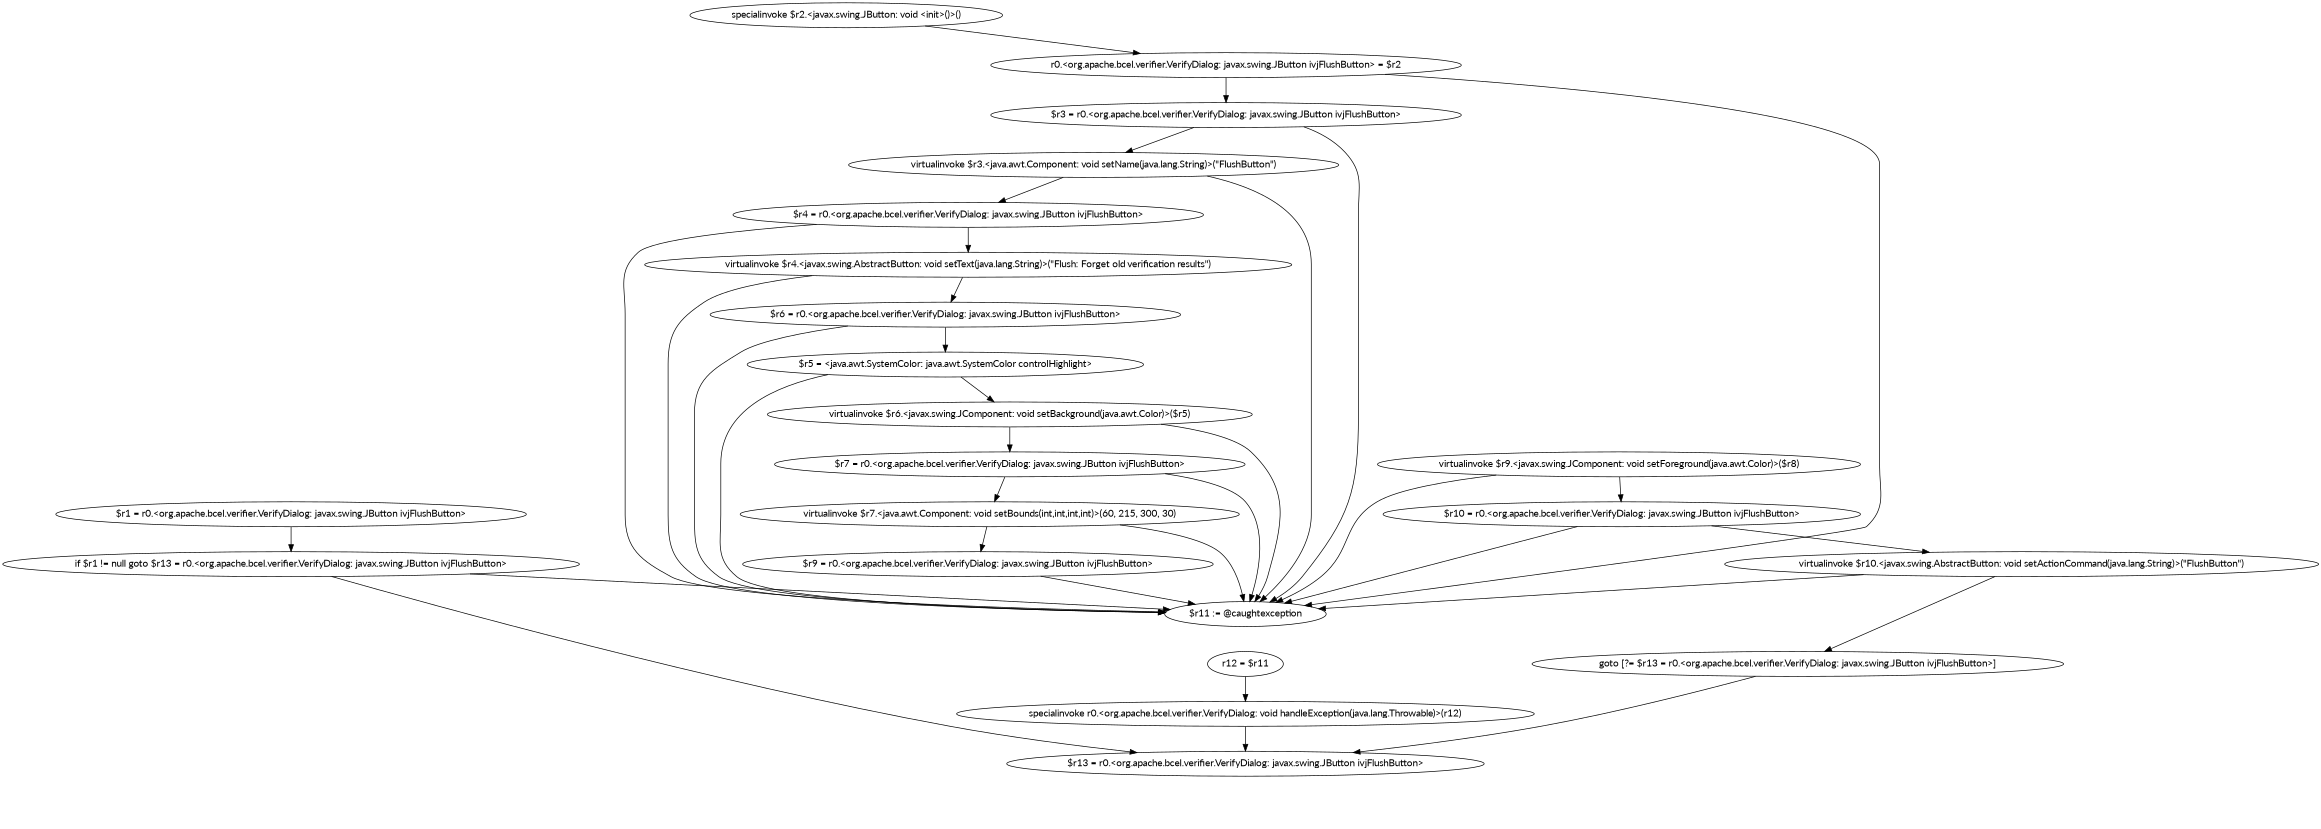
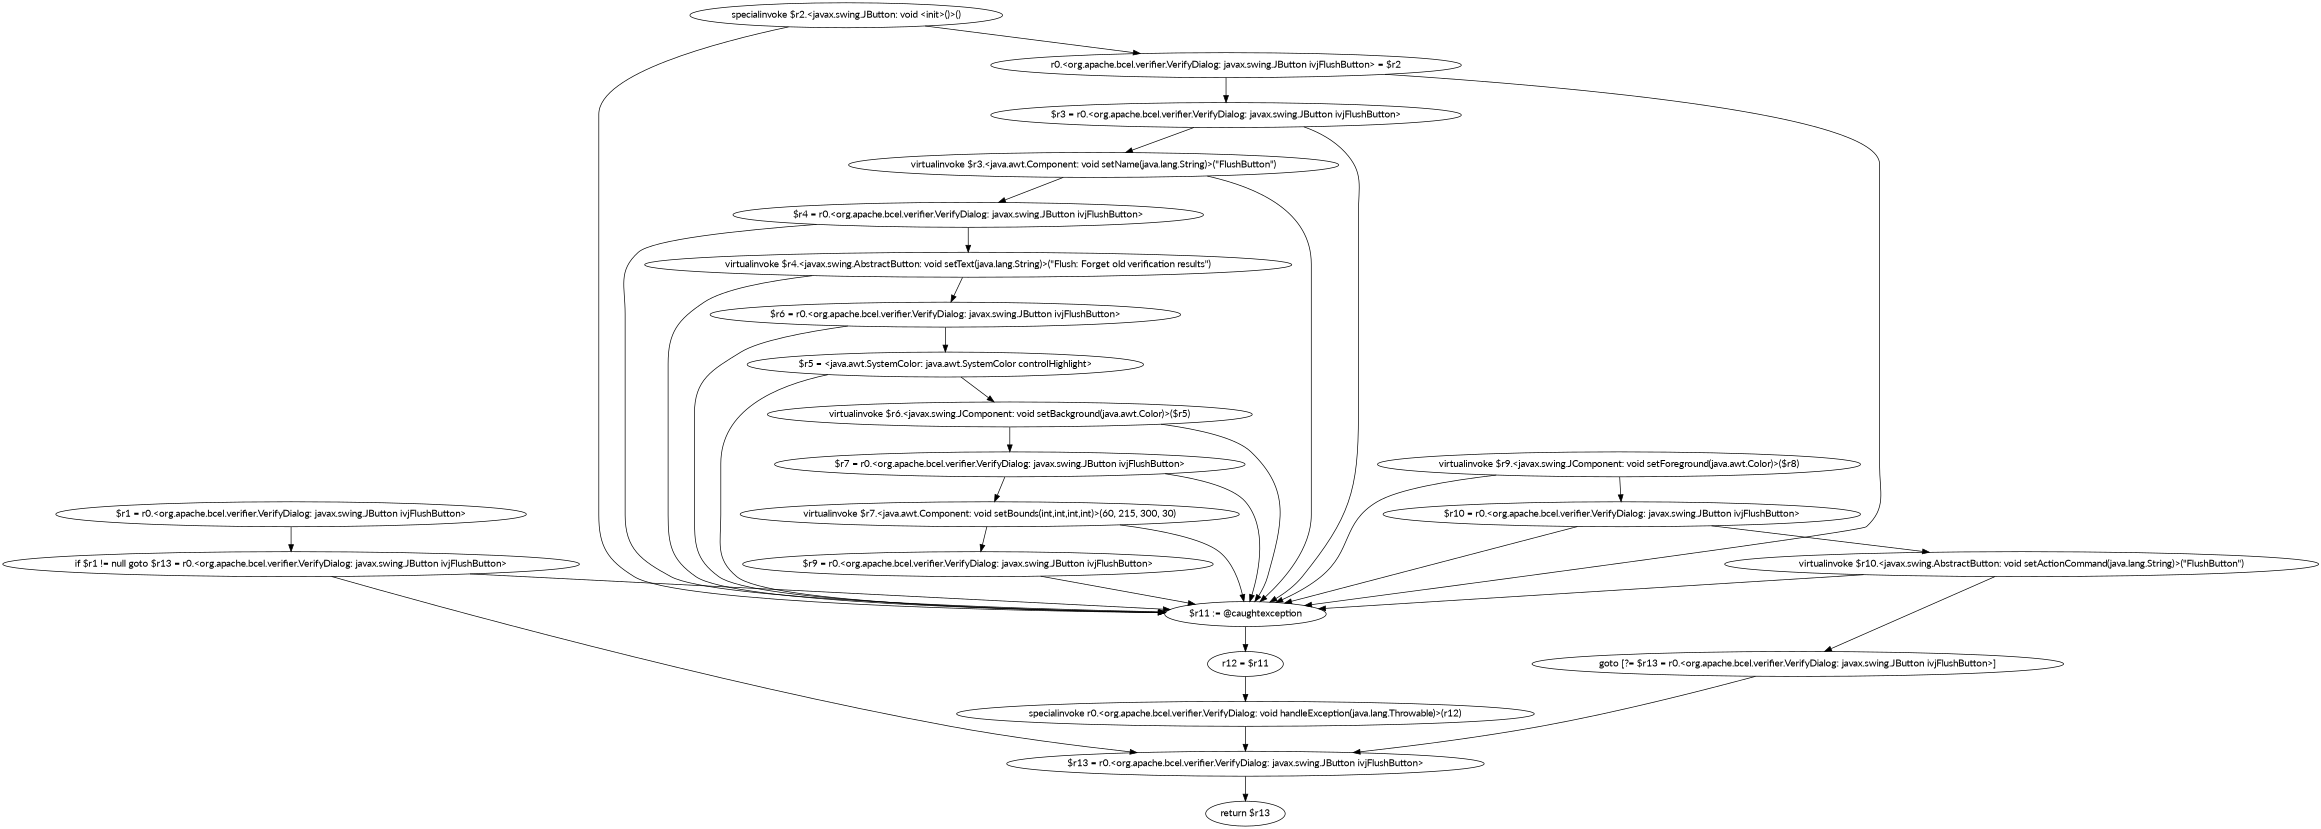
none -> (599, 507)
none -> (1245, 636)
none -> (1245, 814)
